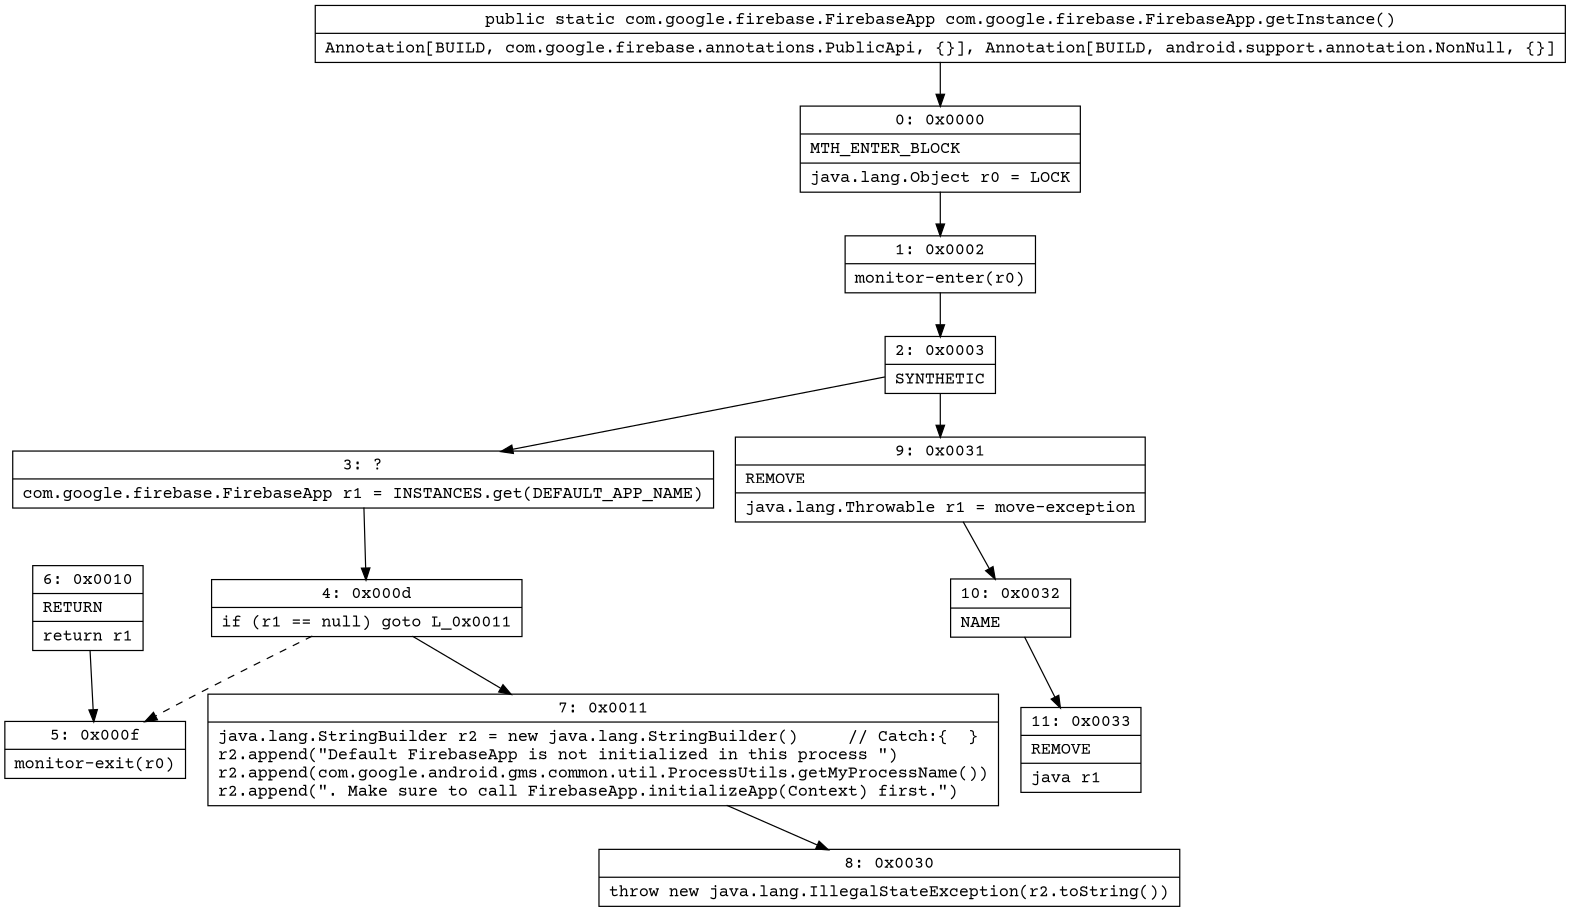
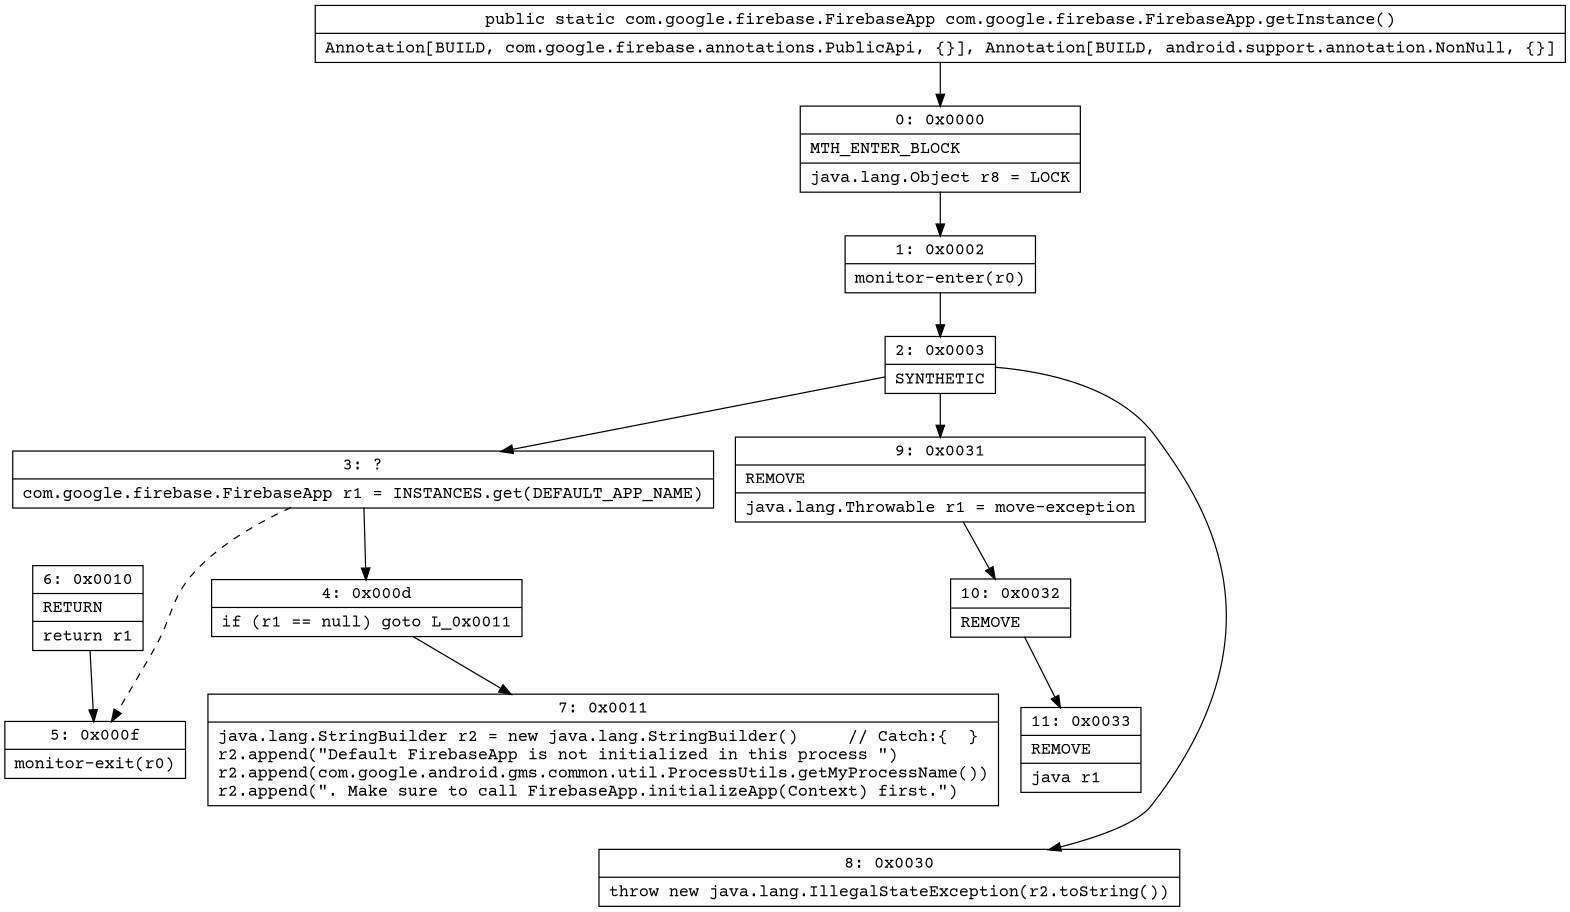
(940, 177) -> (940, 177)
(981, 622) -> (991, 622)
(234, 675) -> (182, 589)
(772, 825) -> (1223, 583)
